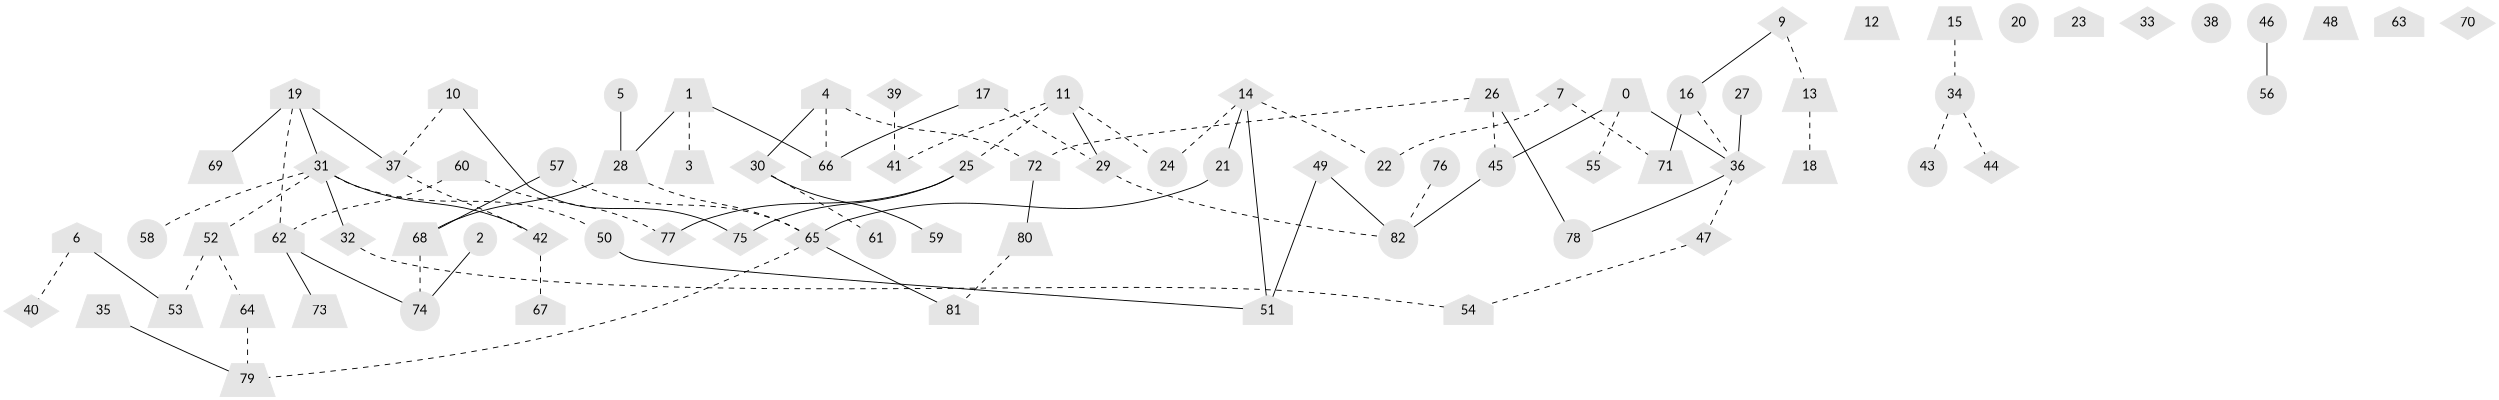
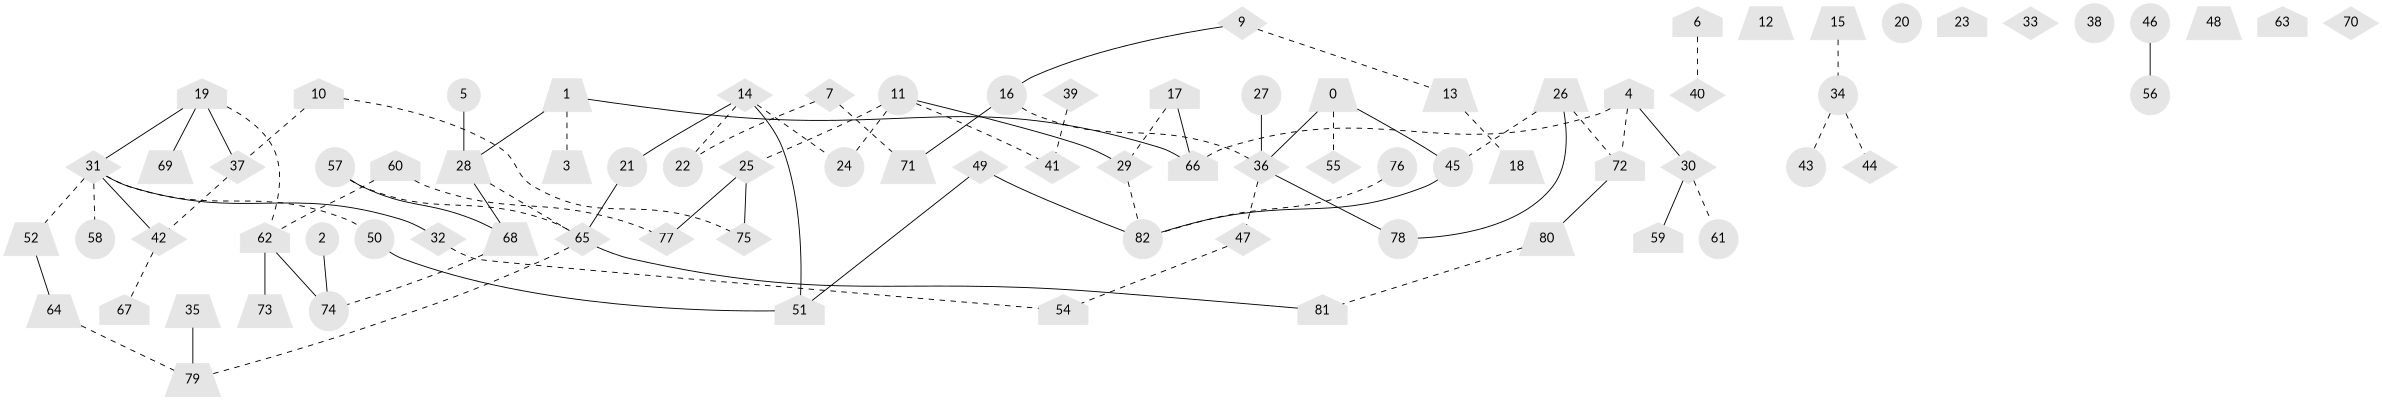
(541, 192) -> (528, 183)
(229, 275) -> (43, 275)
(176, 311) -> none
